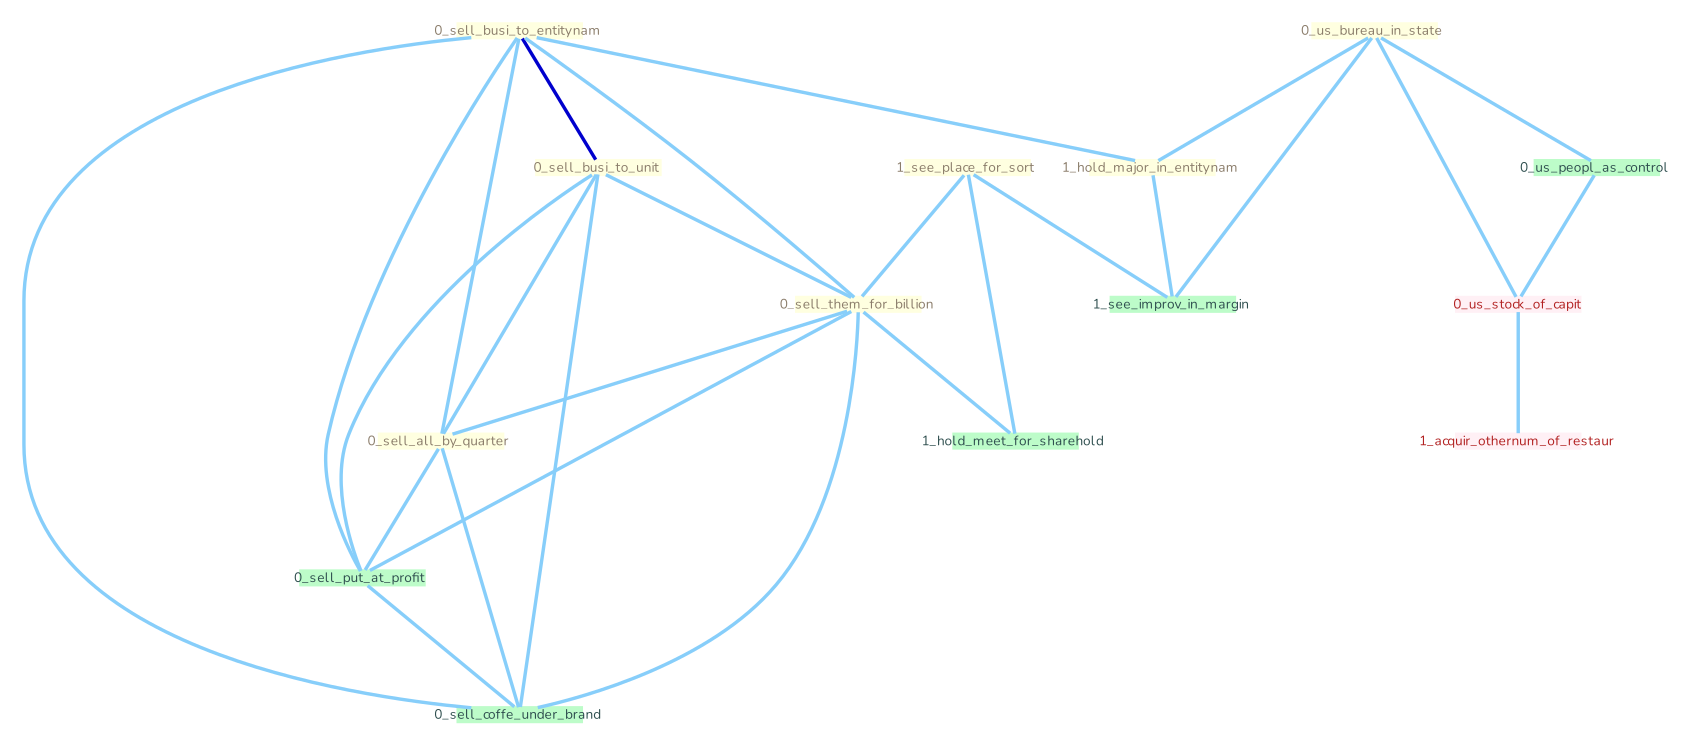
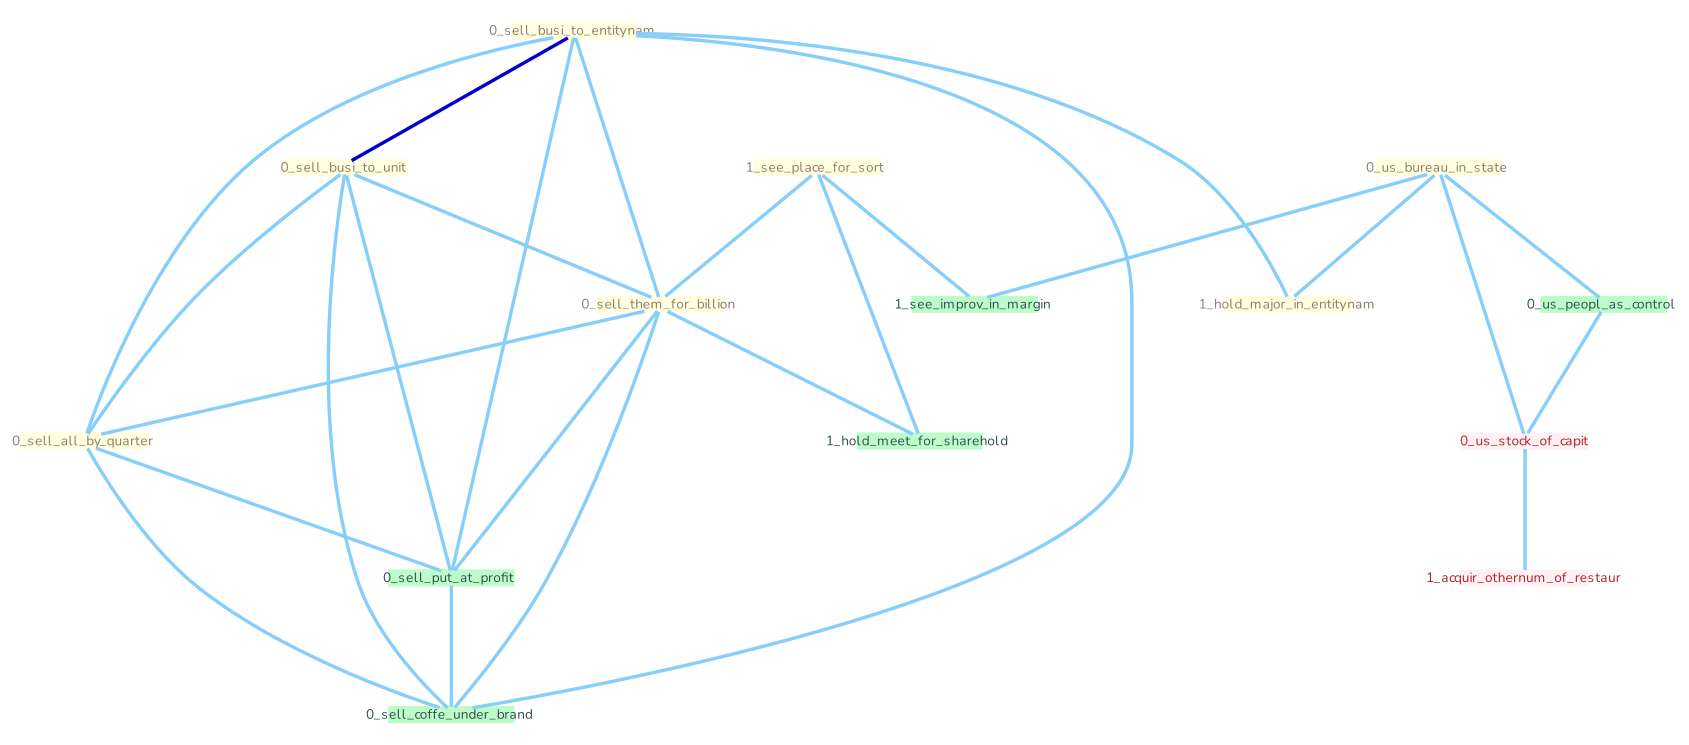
(1163, 236) -> none
